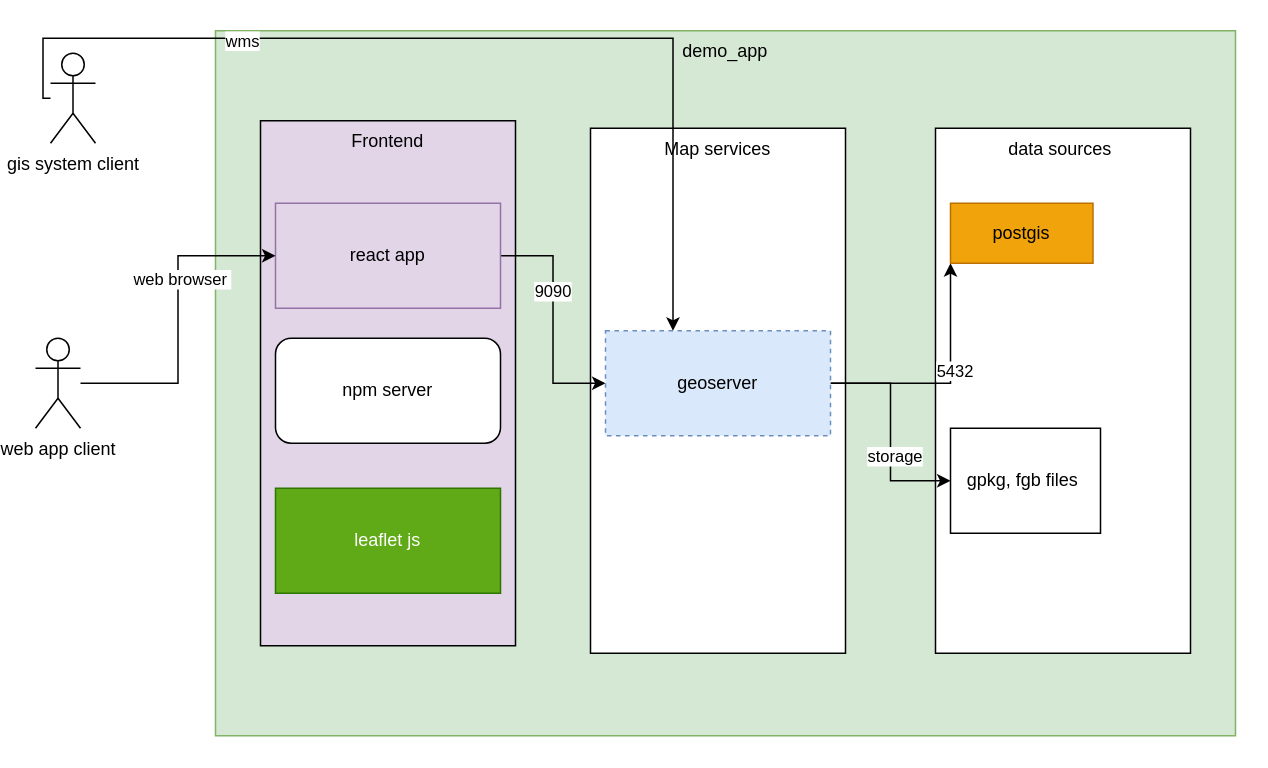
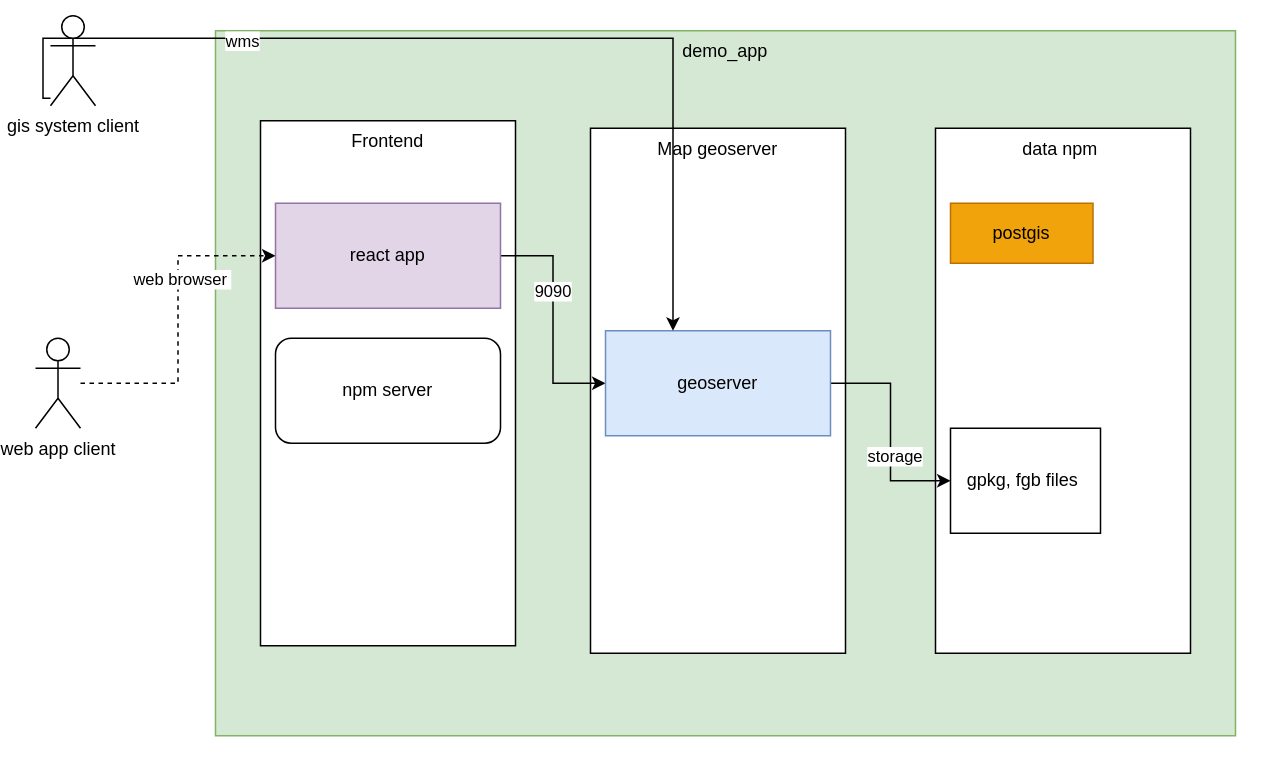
(73, 98) -> (73, 61)
(388, 142) -> (388, 142)
(718, 150) -> (718, 150)
(1063, 150) -> (1063, 150)
(950, 357) -> none
(177, 383) -> (177, 383)
(718, 383) -> (718, 383)
(388, 541) -> none
